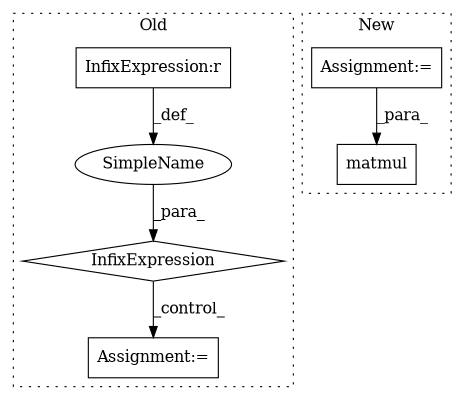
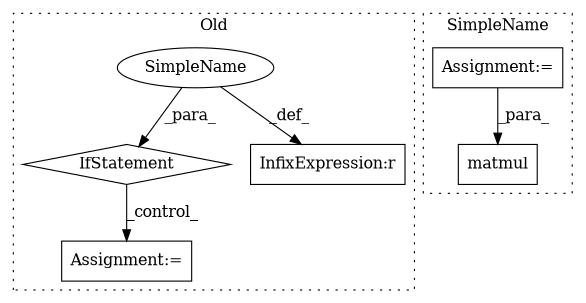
(377, 26) -> (498, 26)
(153, 111) -> (256, 112)
(153, 261) -> (127, 164)
